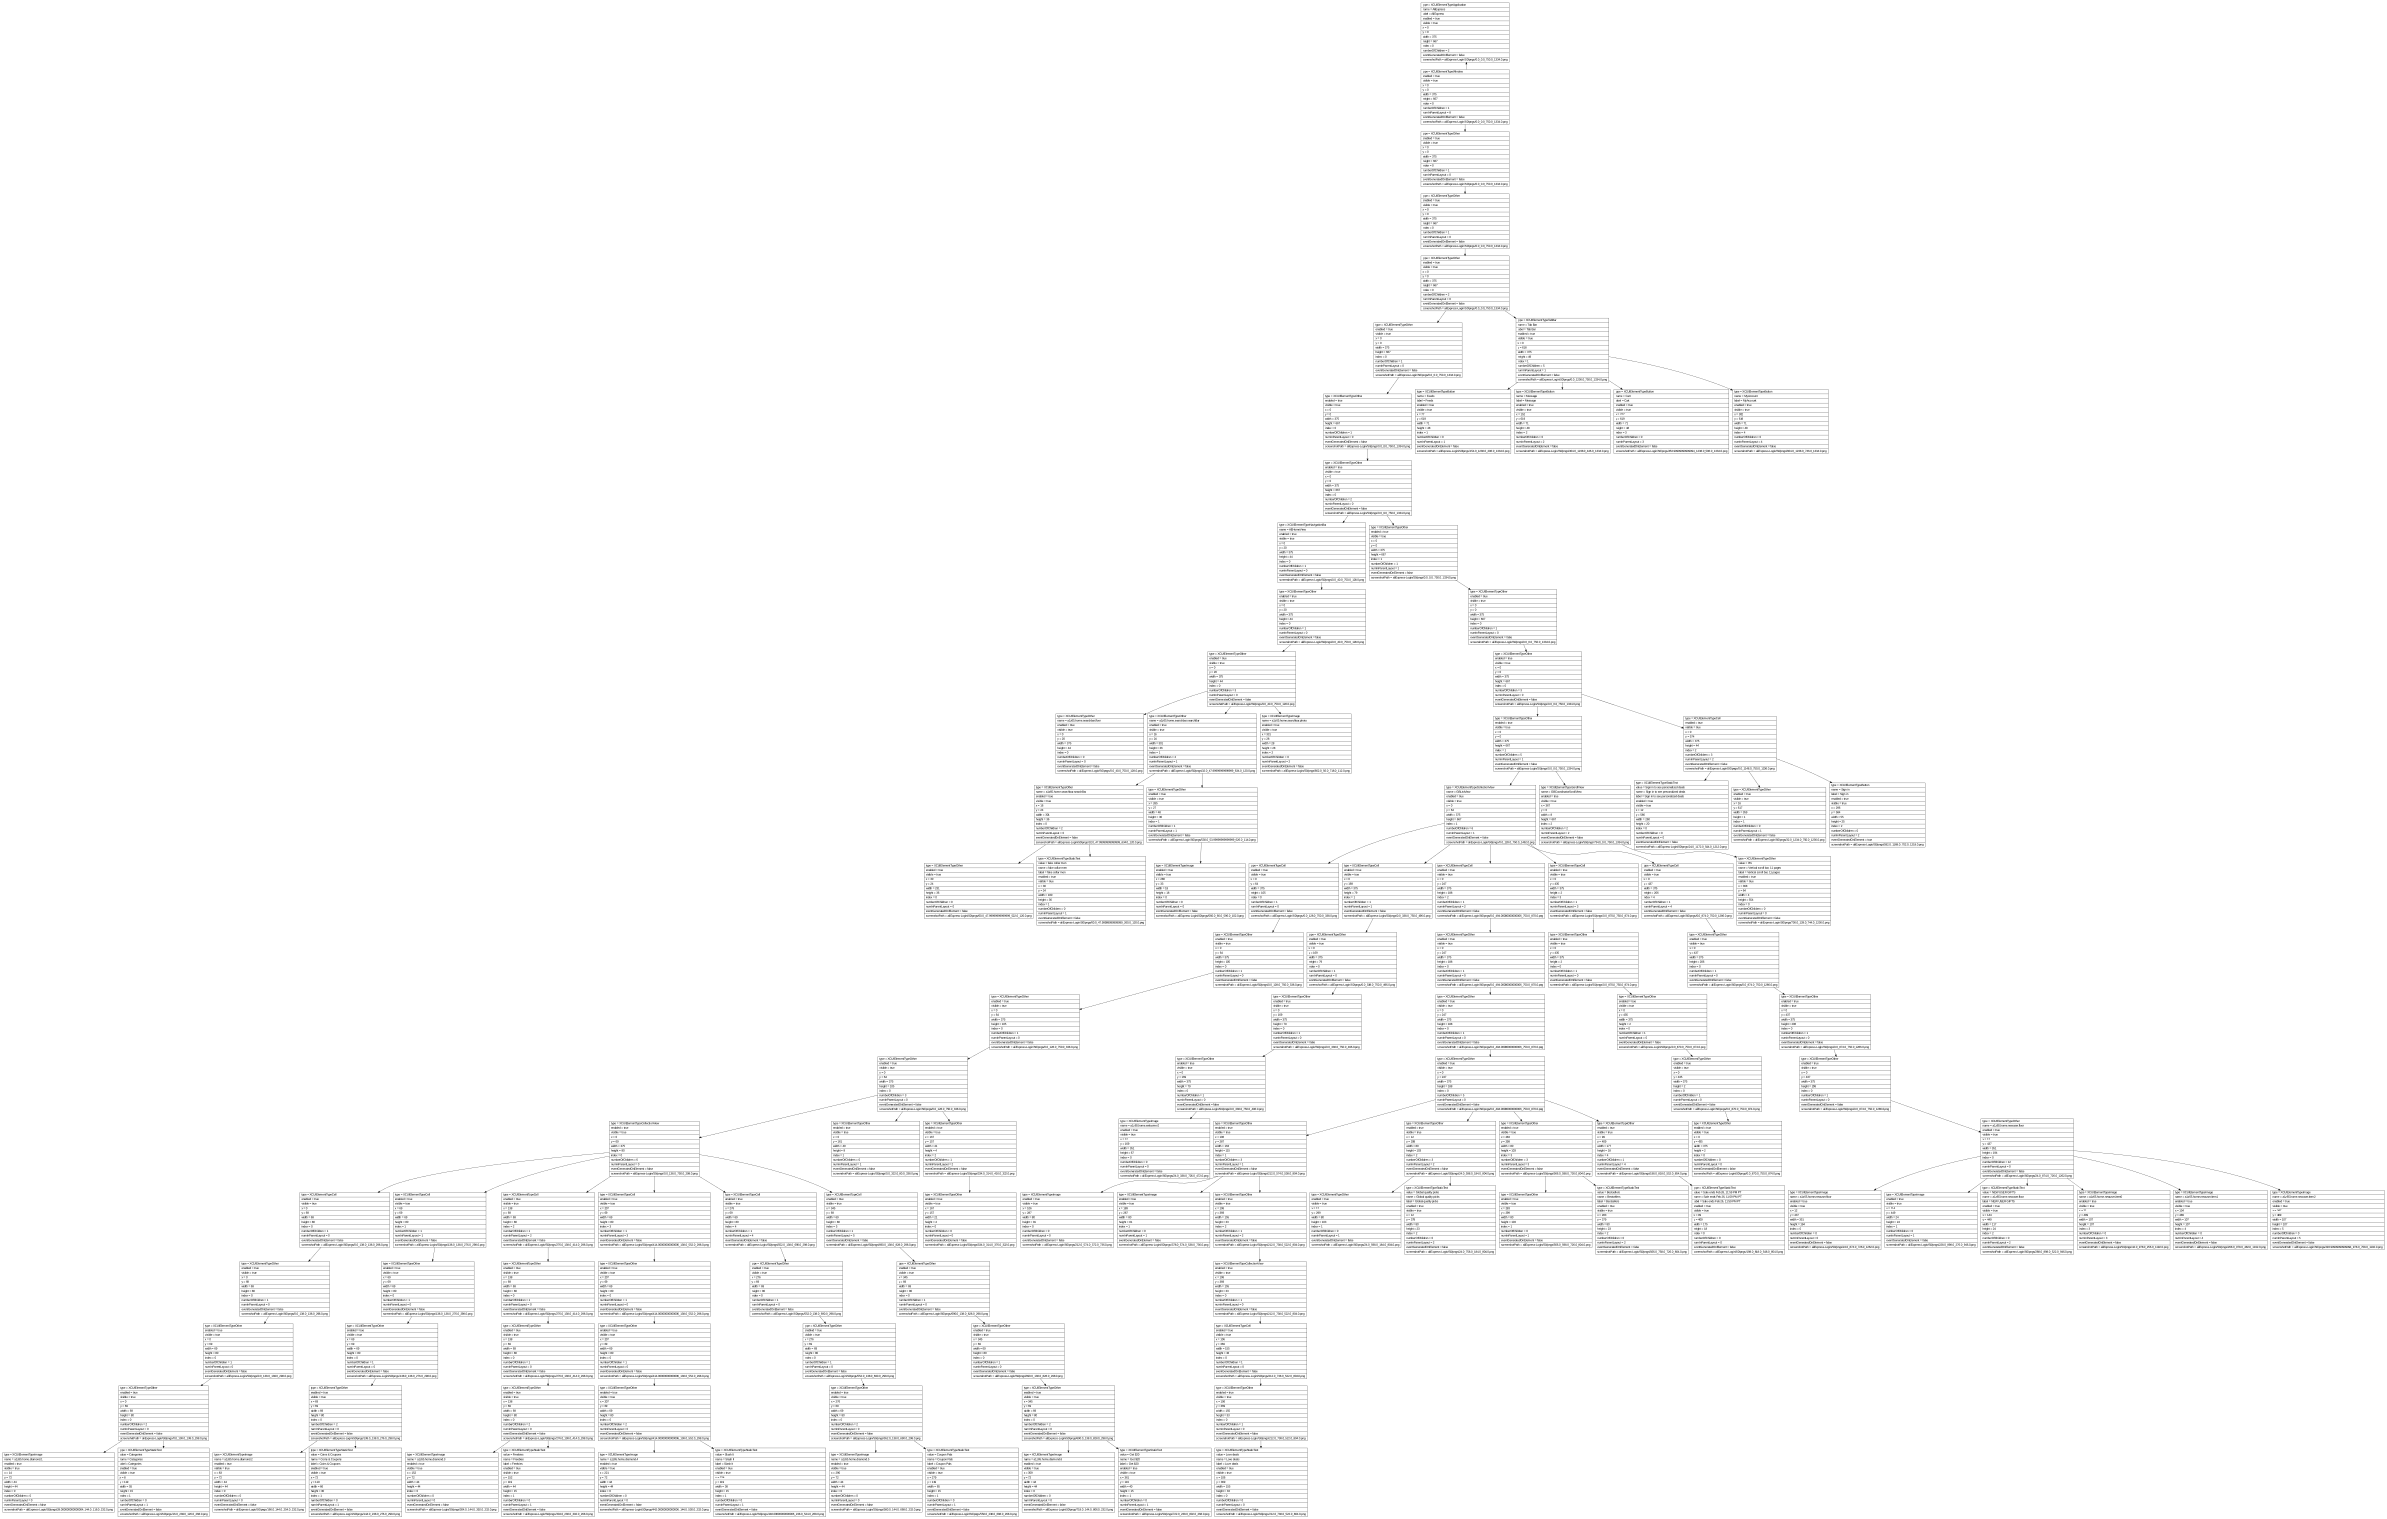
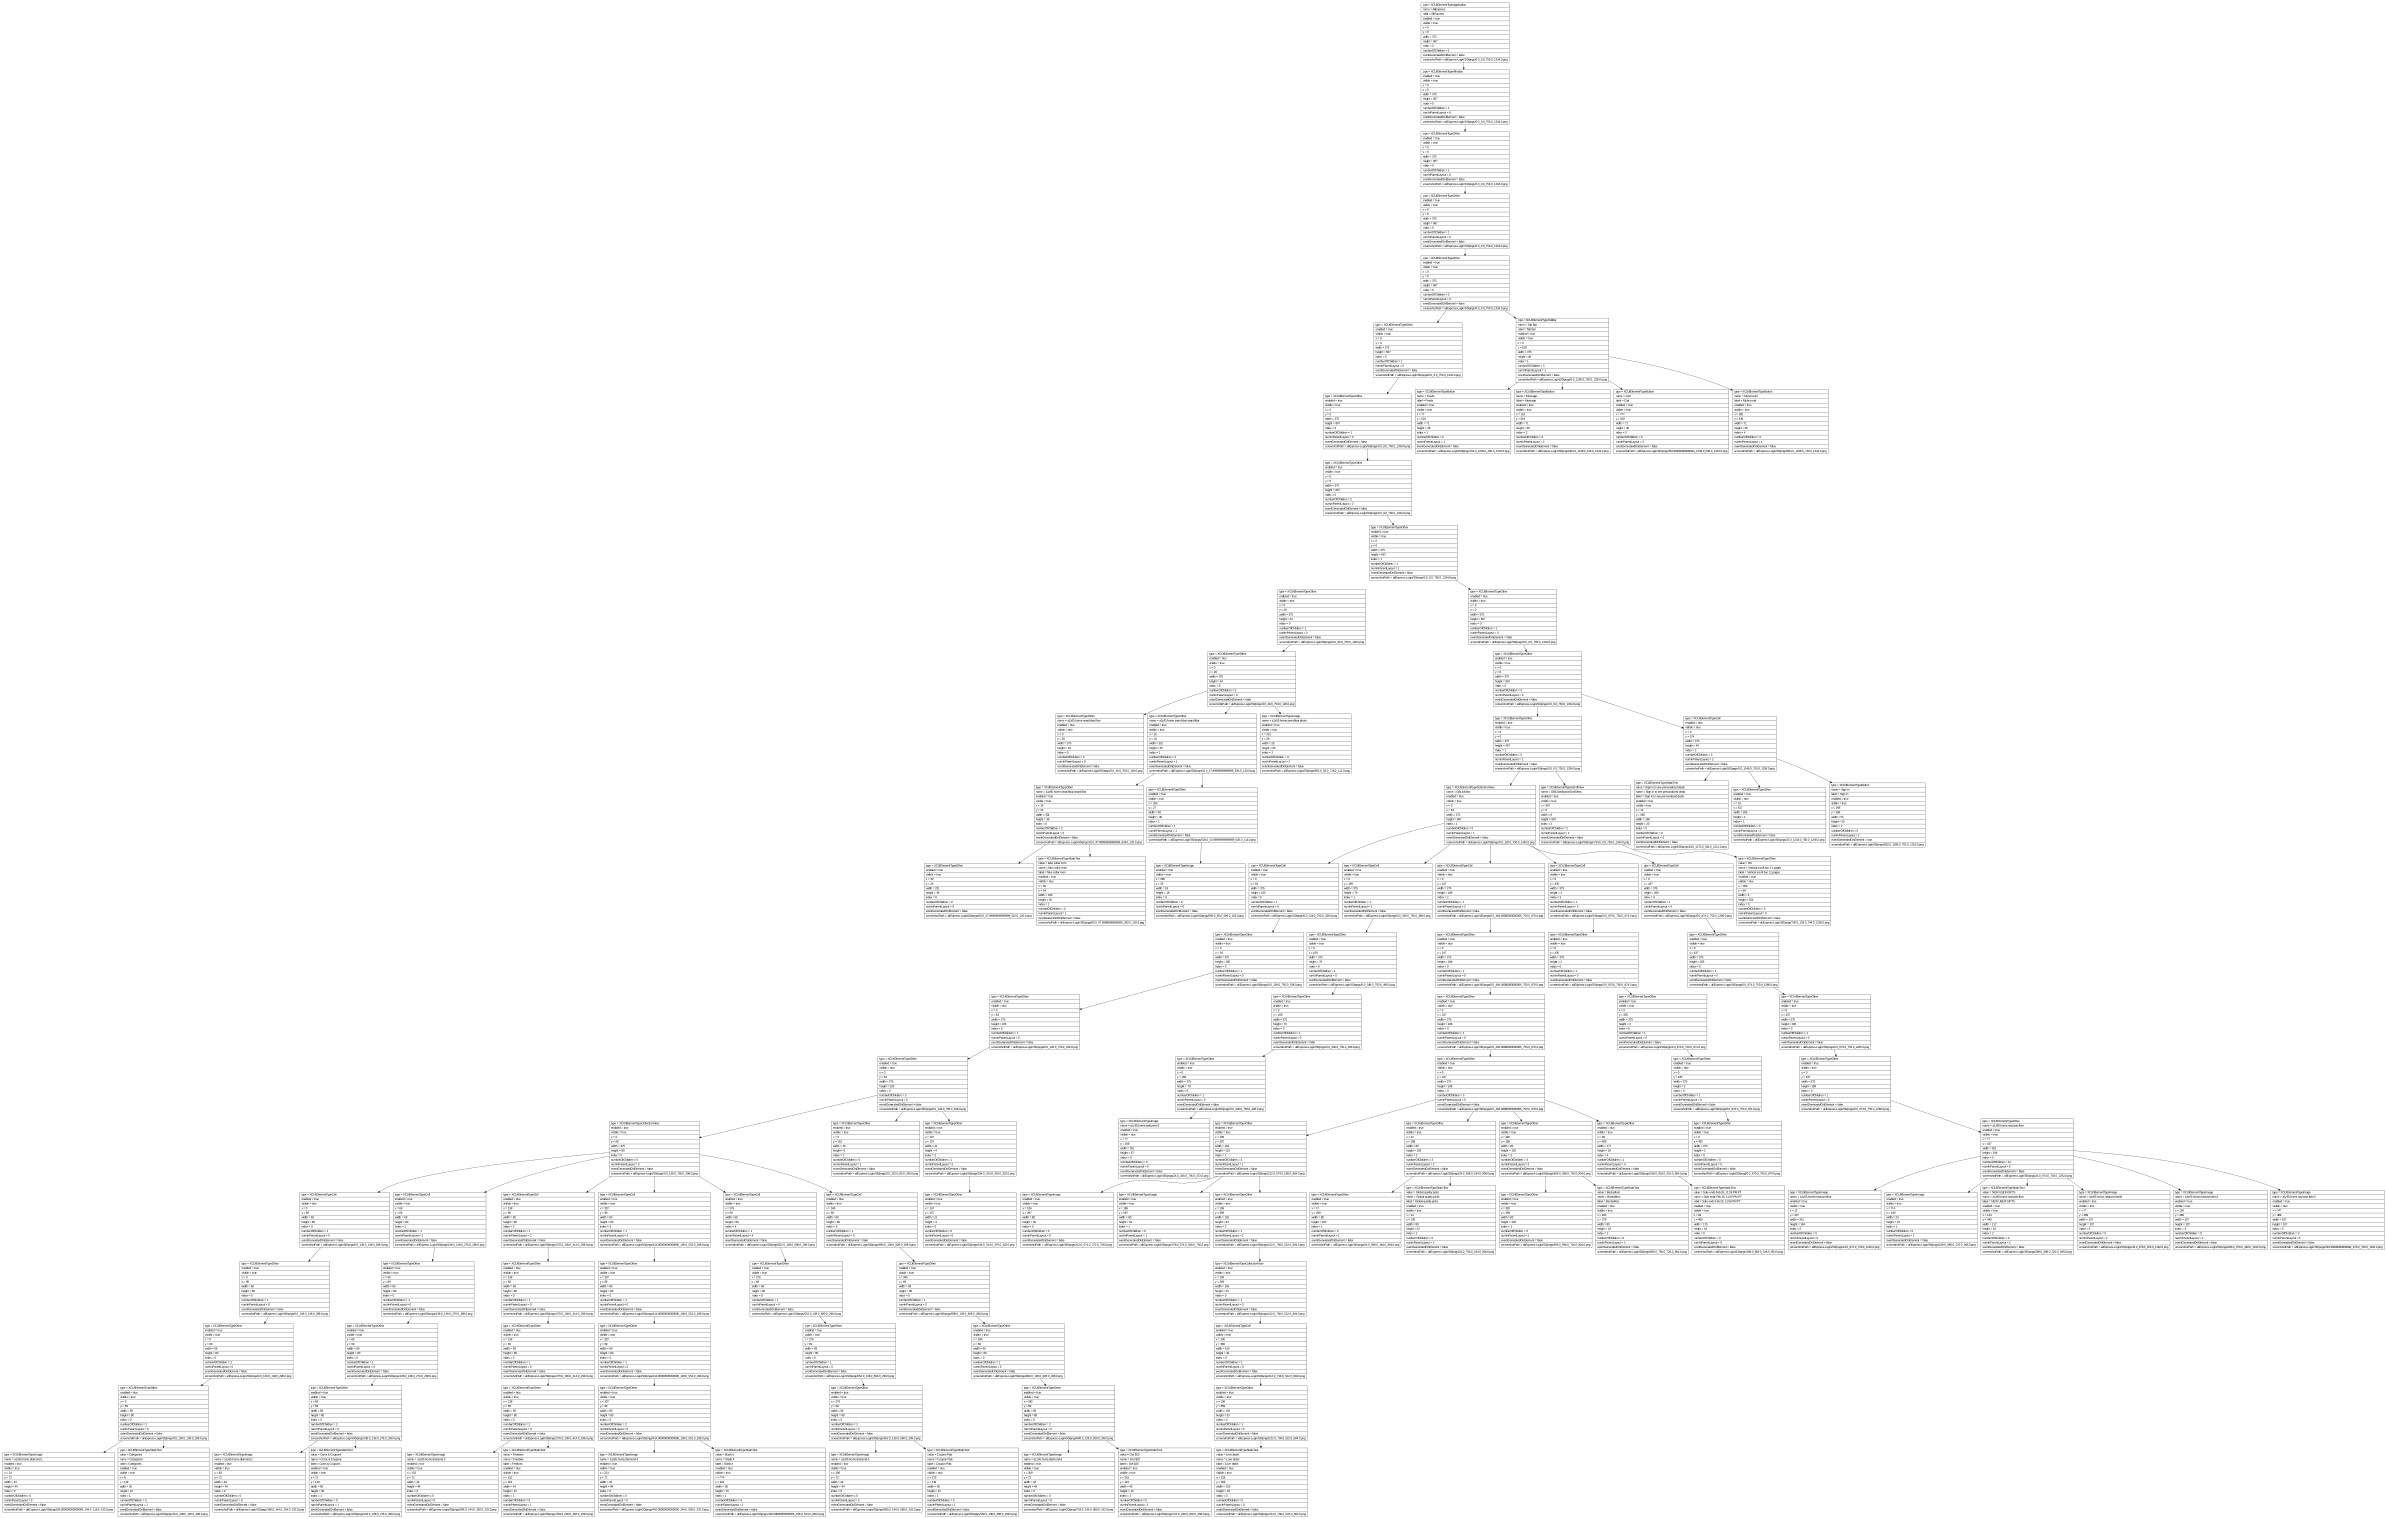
(1466, 67) -> (1464, 65)
(1322, 553) -> none
